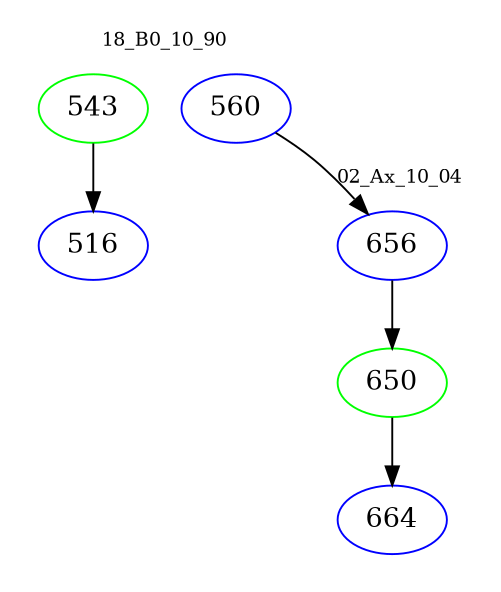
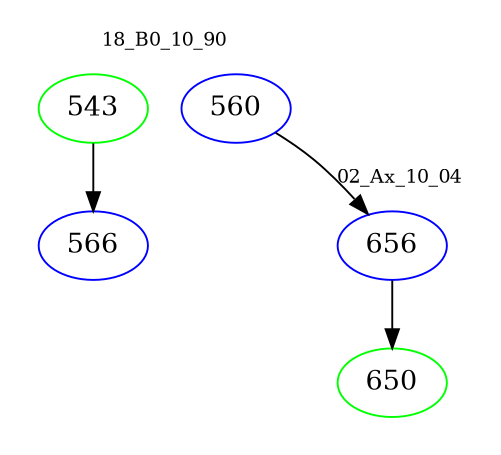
(93, 246) -> (93, 246)
(392, 520) -> none
